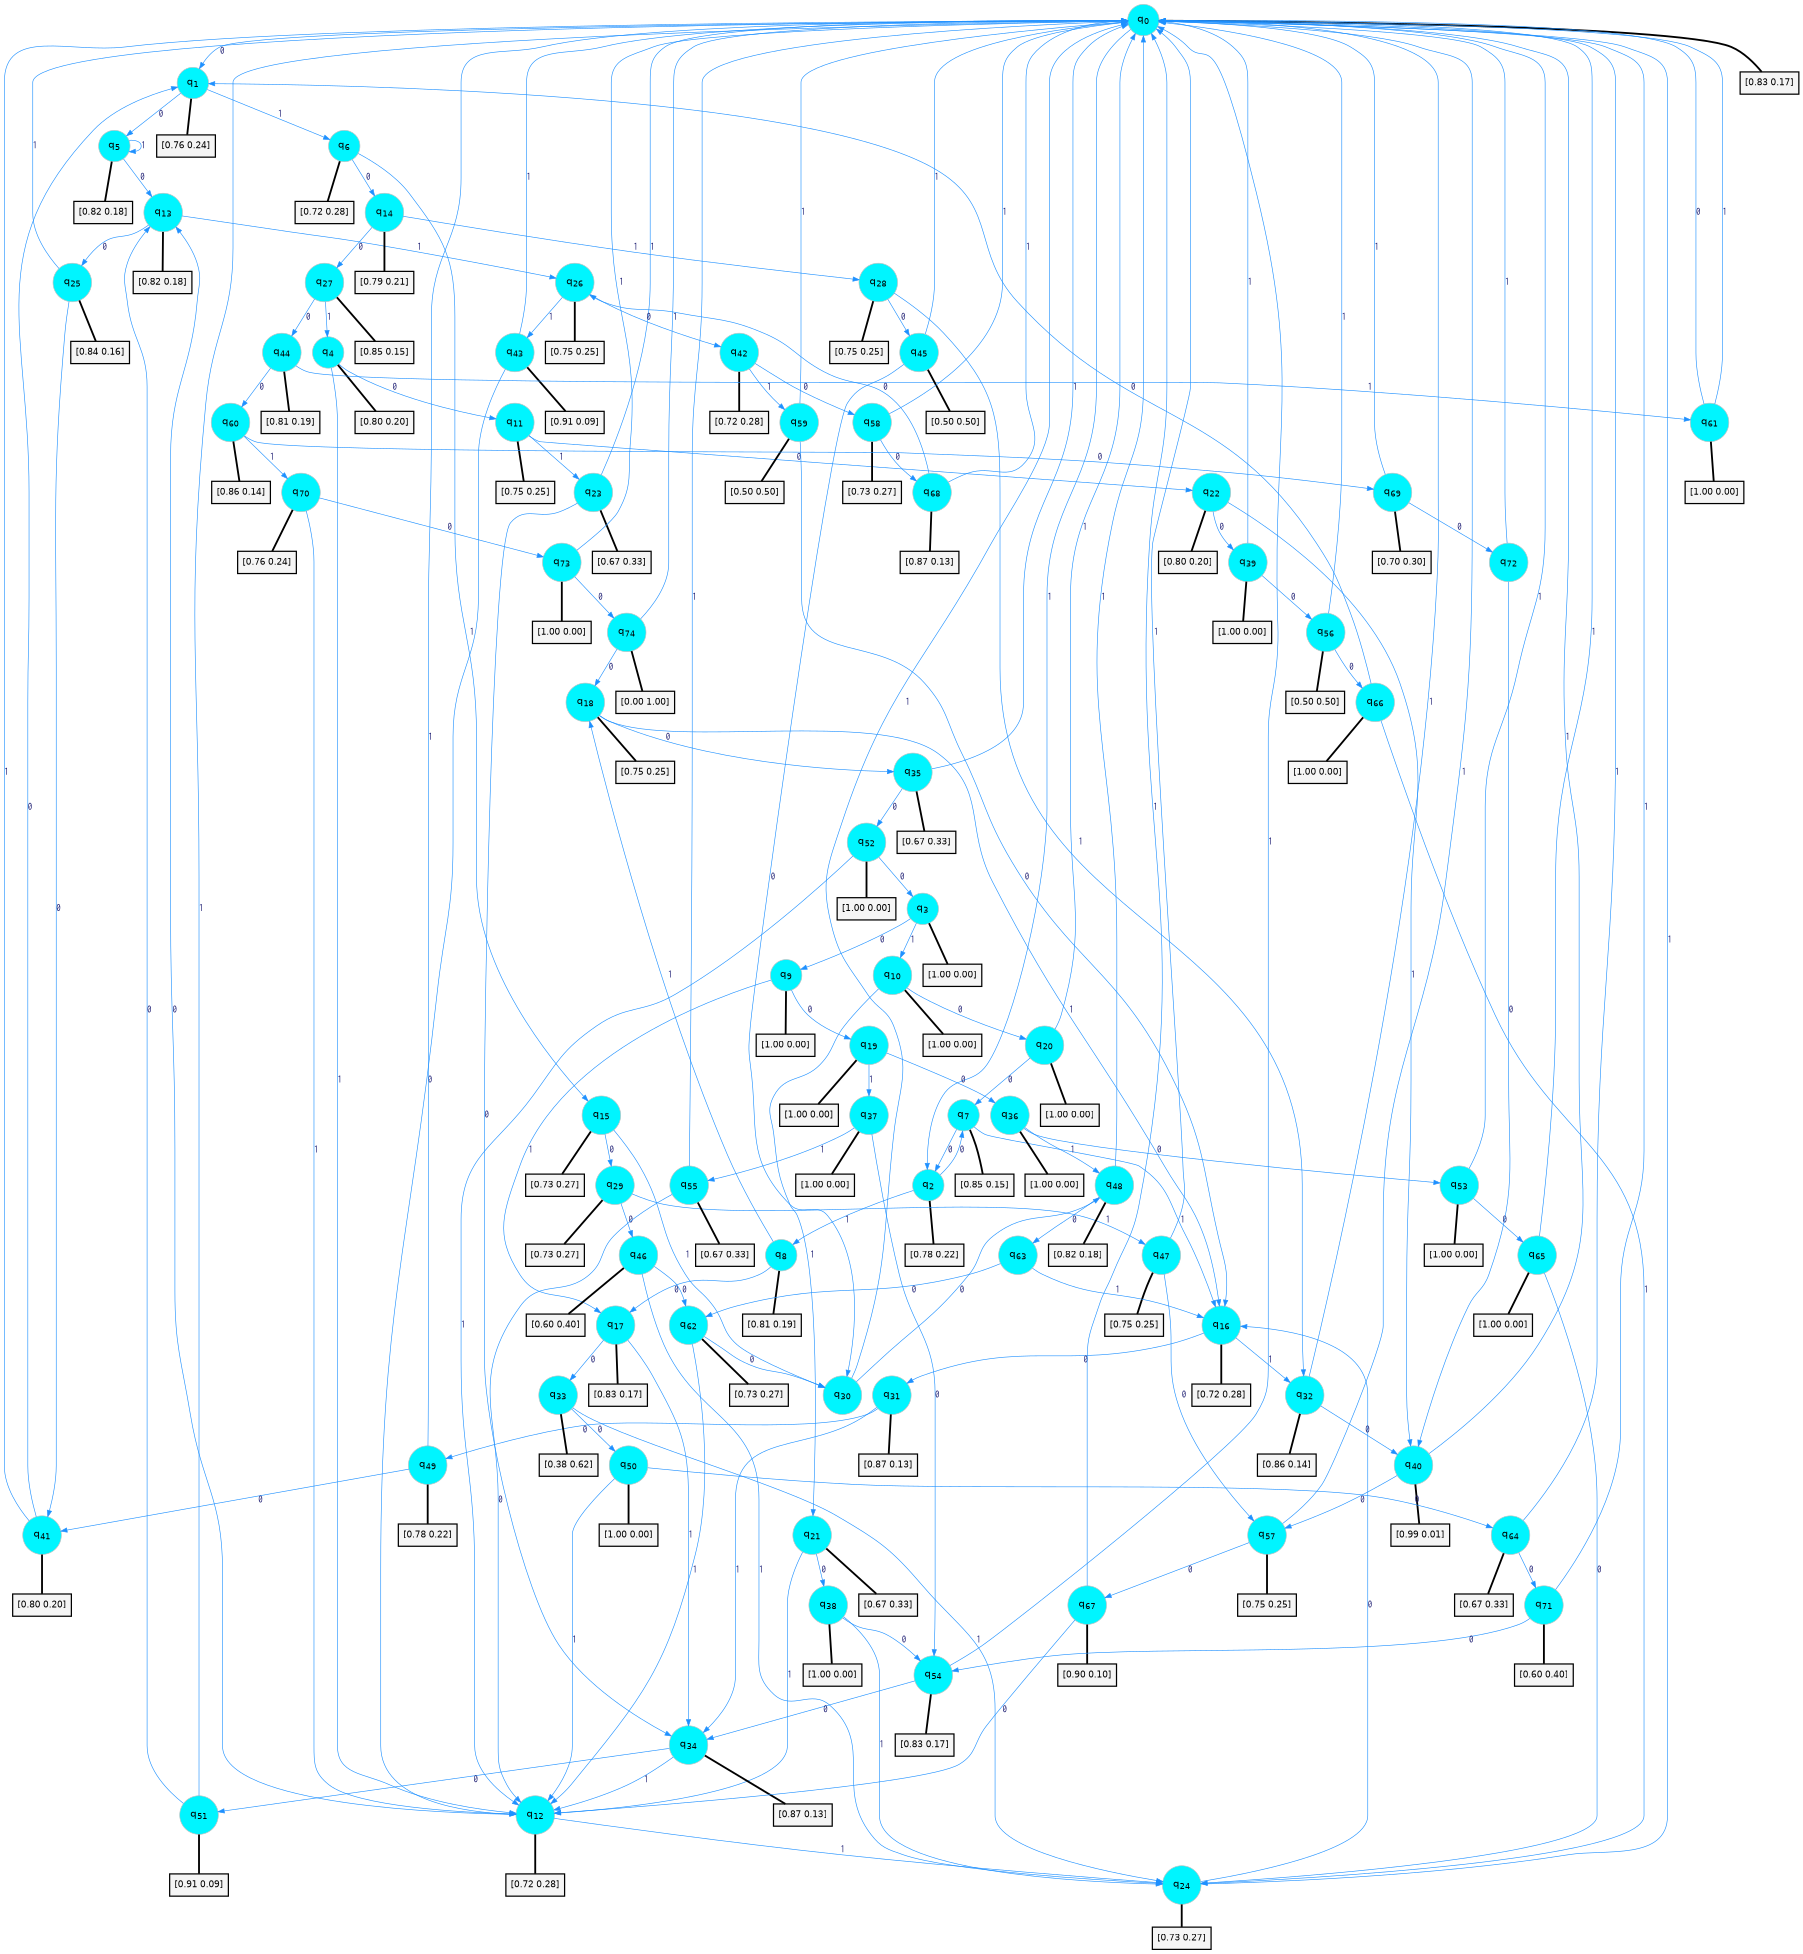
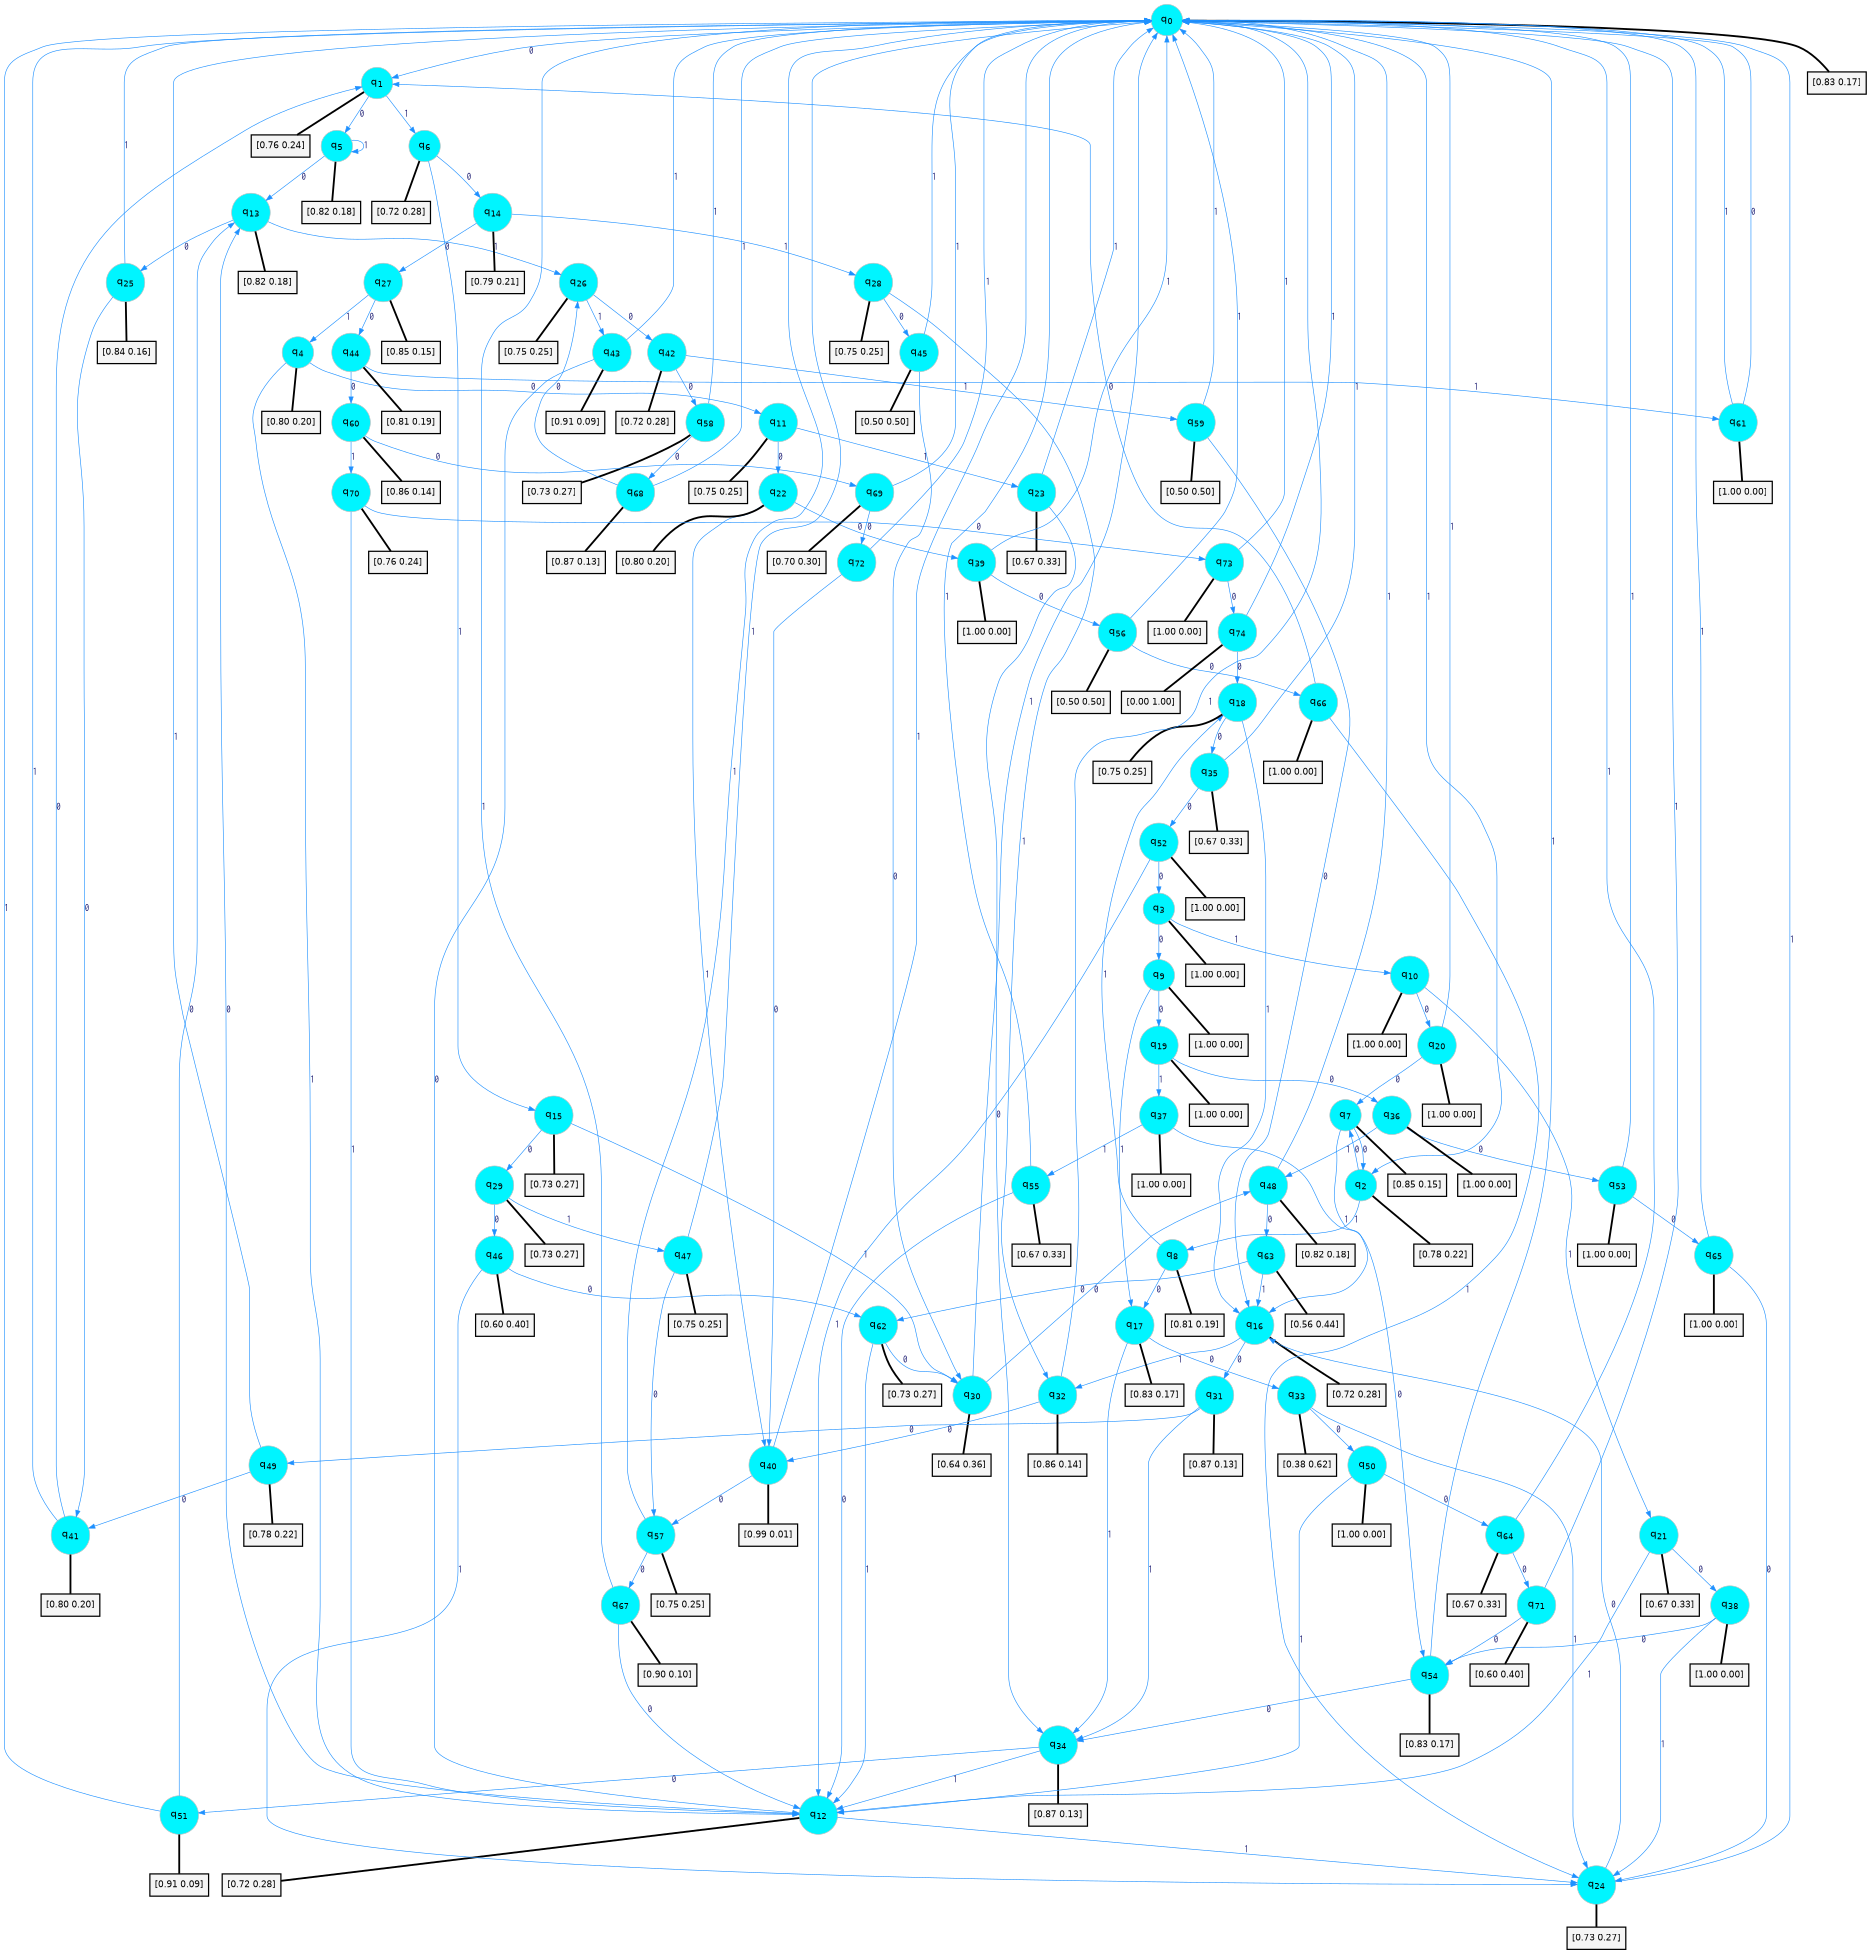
none -> (1315, 1325)
none -> (962, 1465)
